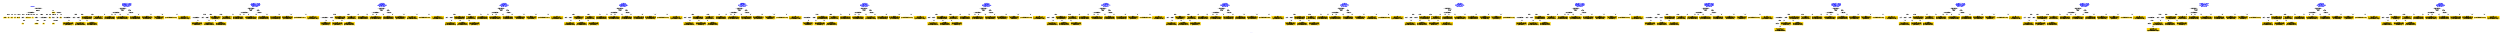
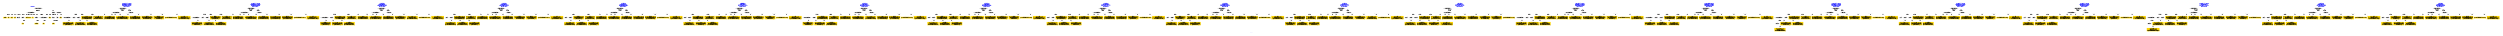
(54, 13) -> (54, 13)
(18, 18) -> (18, 18)
